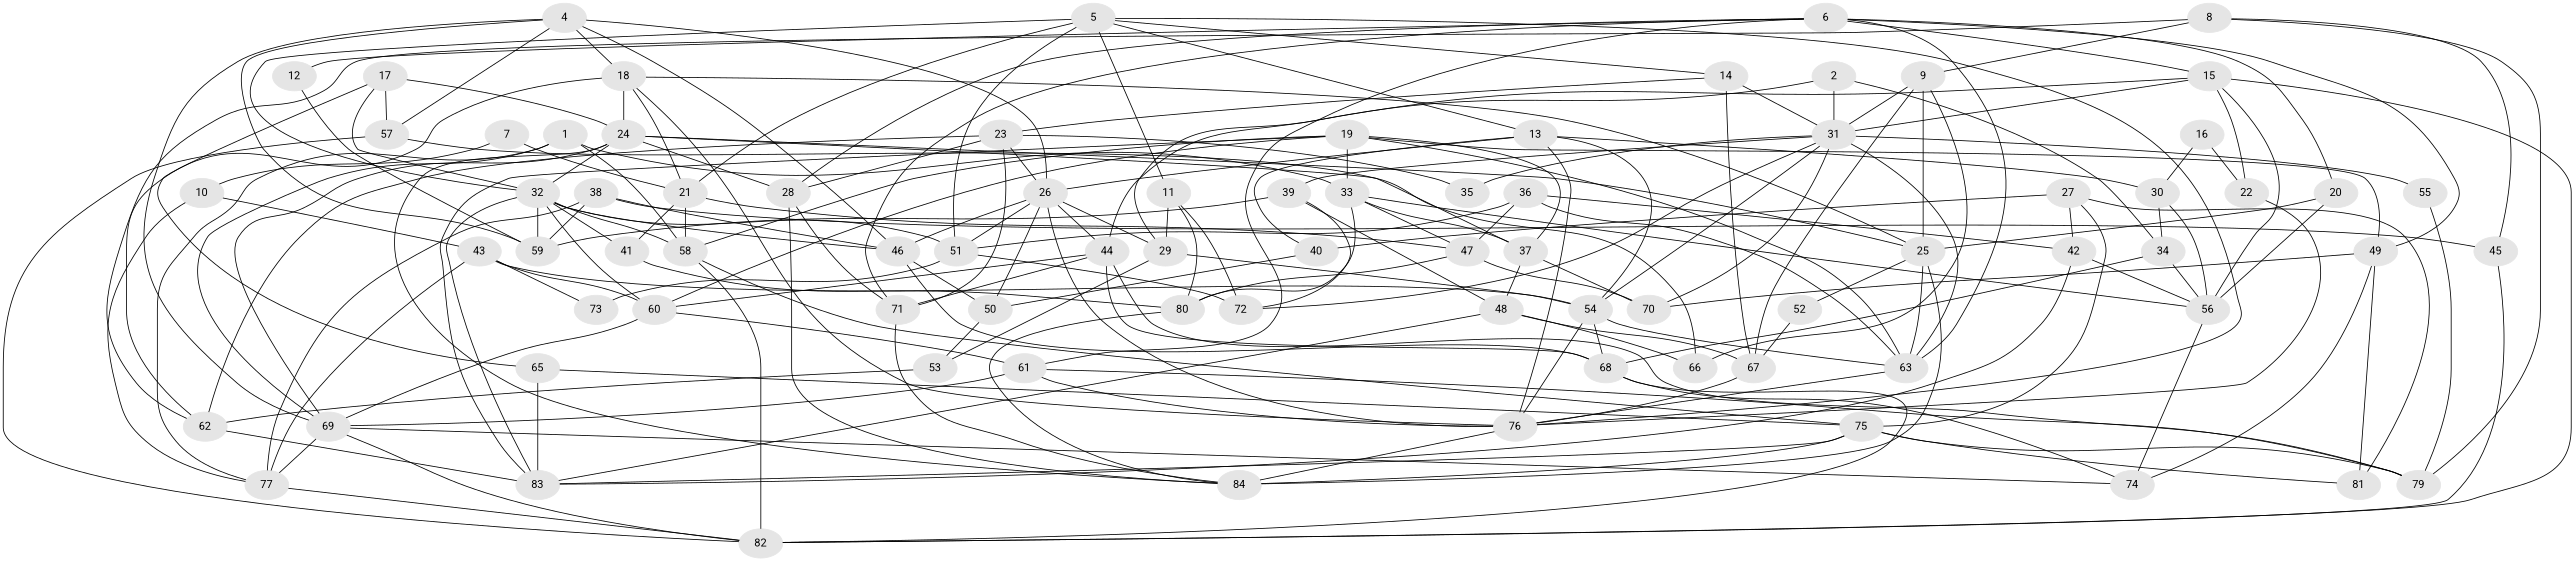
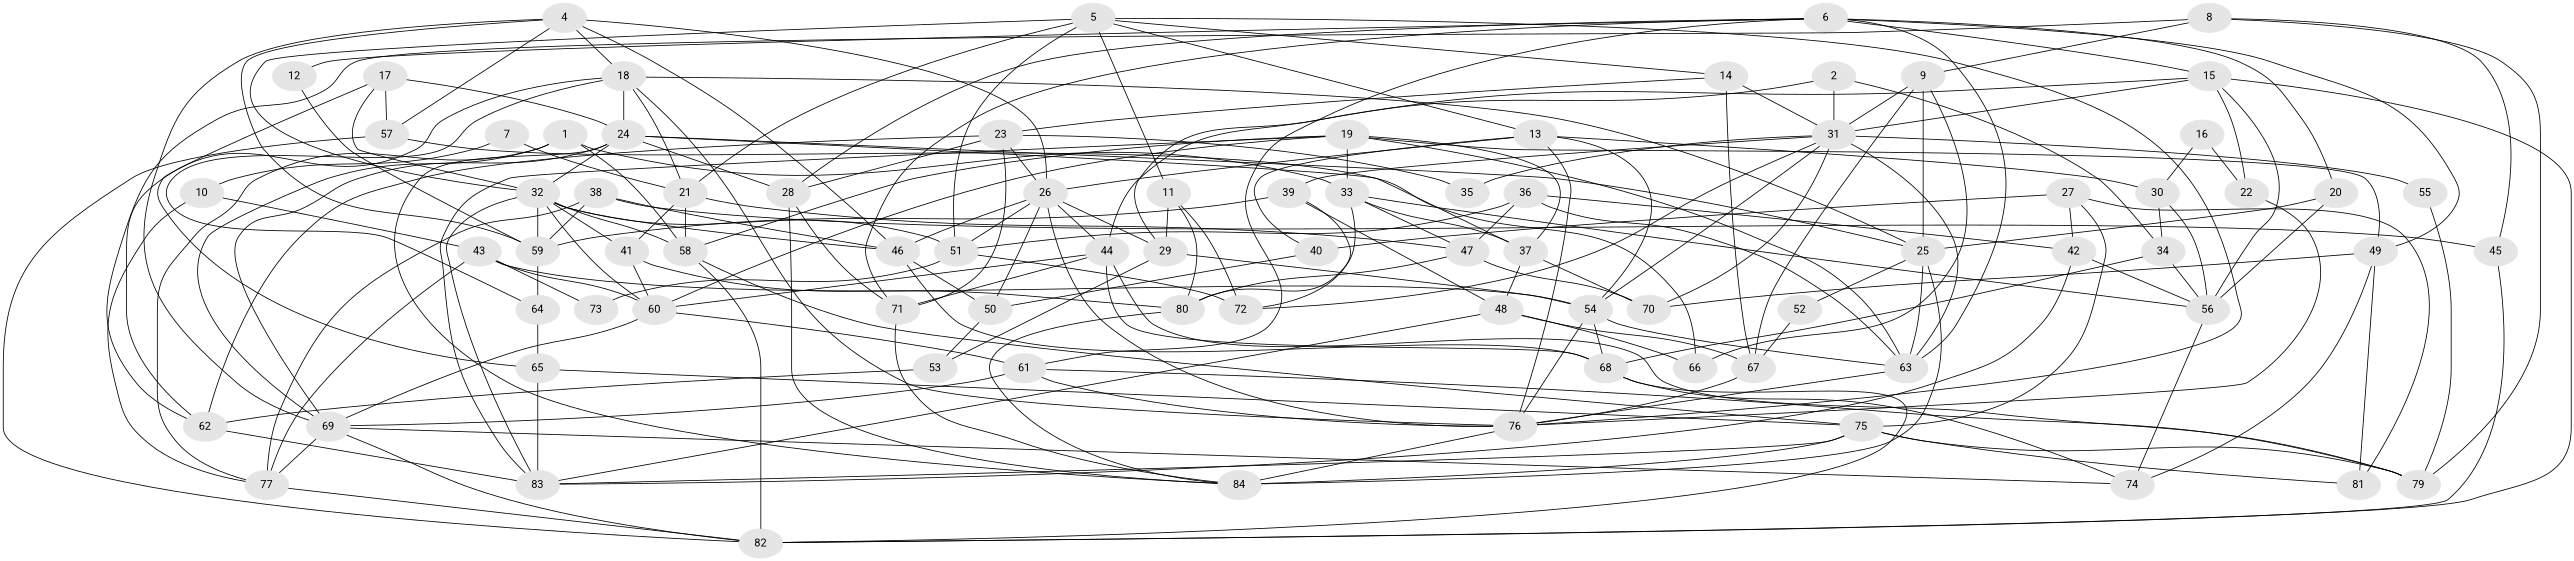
none -> (640, 278)
none -> (538, 310)
